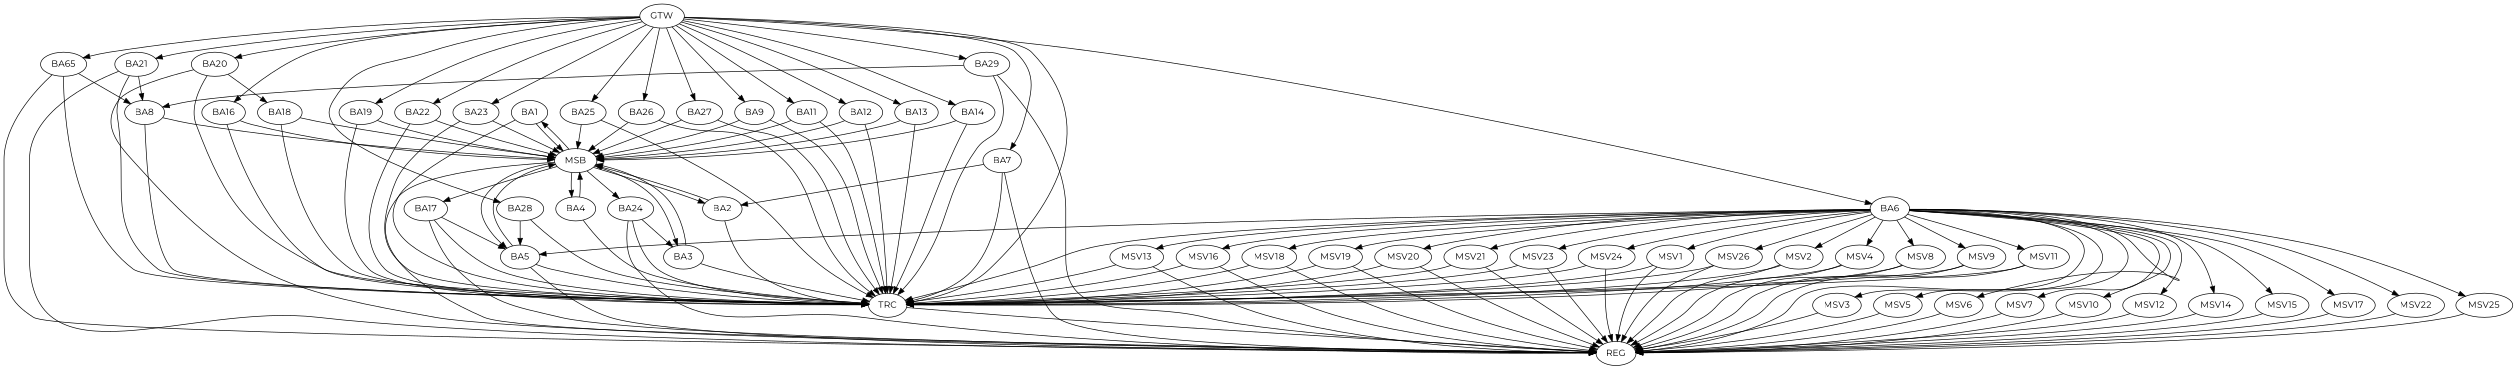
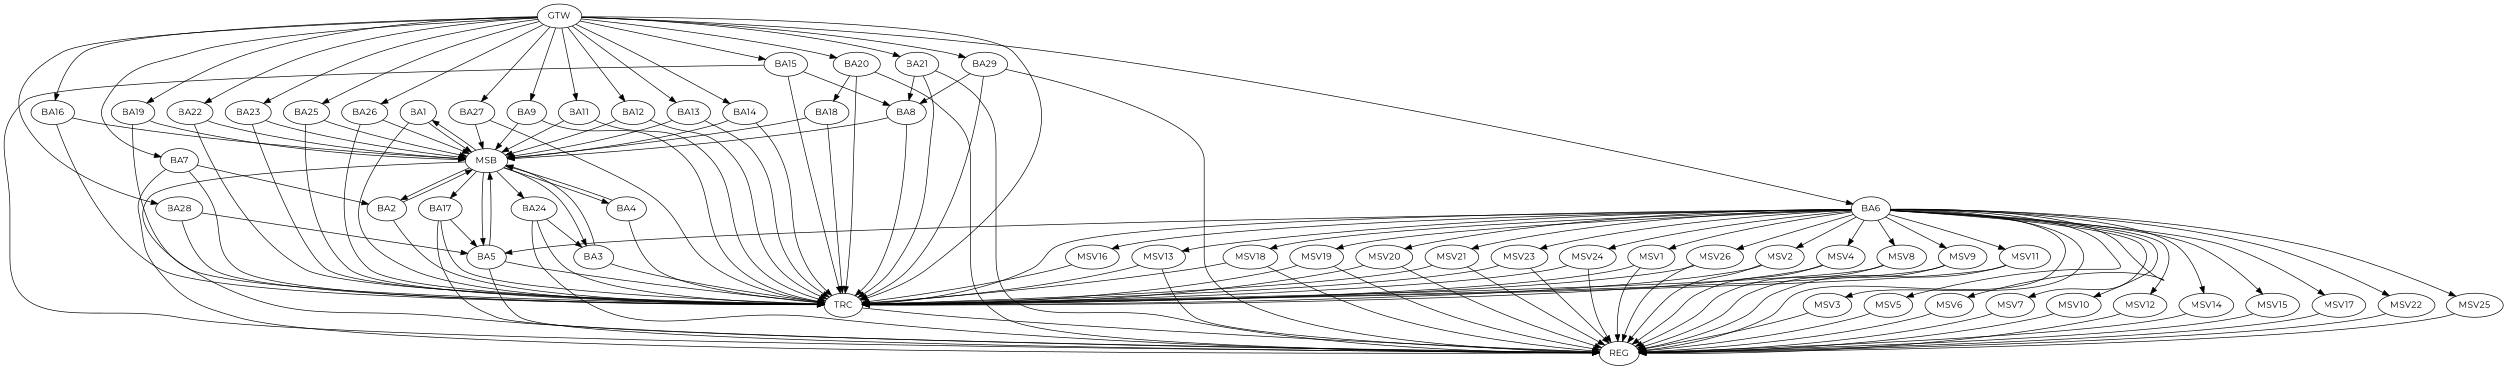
(64, 64) -> (786, 64)
(1399, 330) -> none
